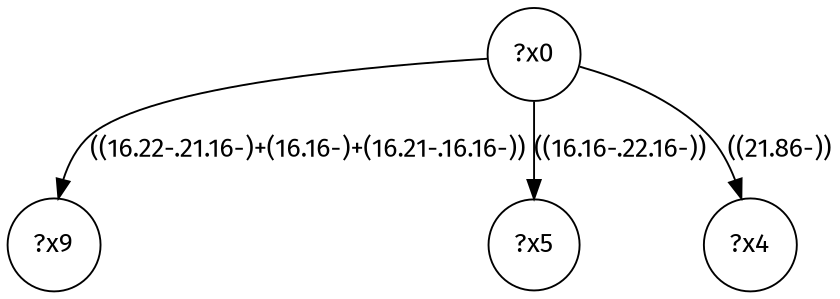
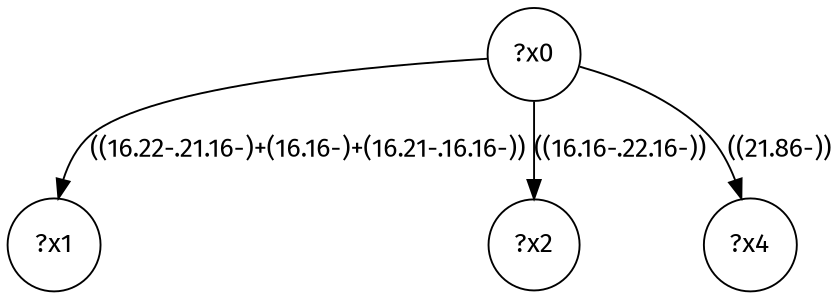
(54, 245) -> (54, 245)
(534, 245) -> (534, 245)
